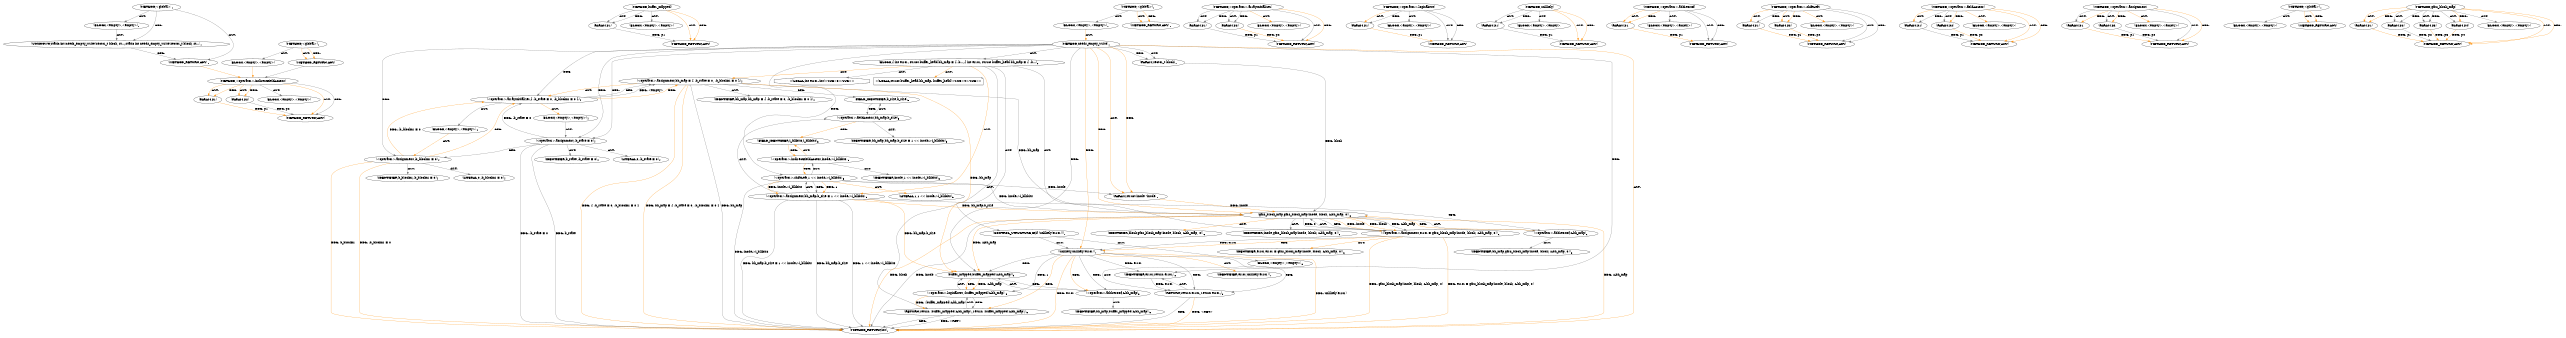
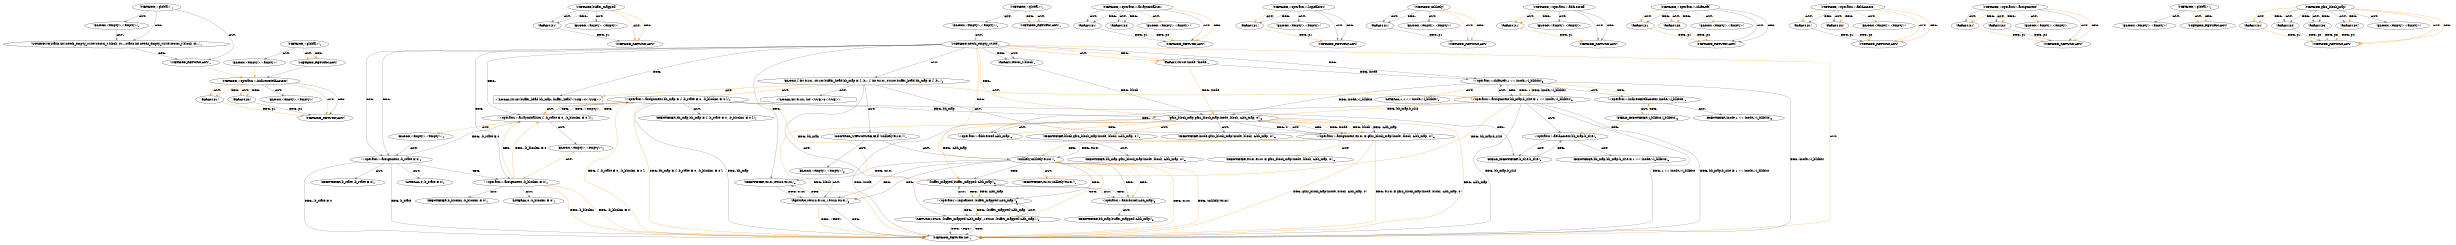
(829, 129) -> (1610, 127)
(996, 186) -> (1340, 72)
(1061, 194) -> (749, 52)
(1043, 275) -> (1096, 183)
(1184, 284) -> (816, 192)
